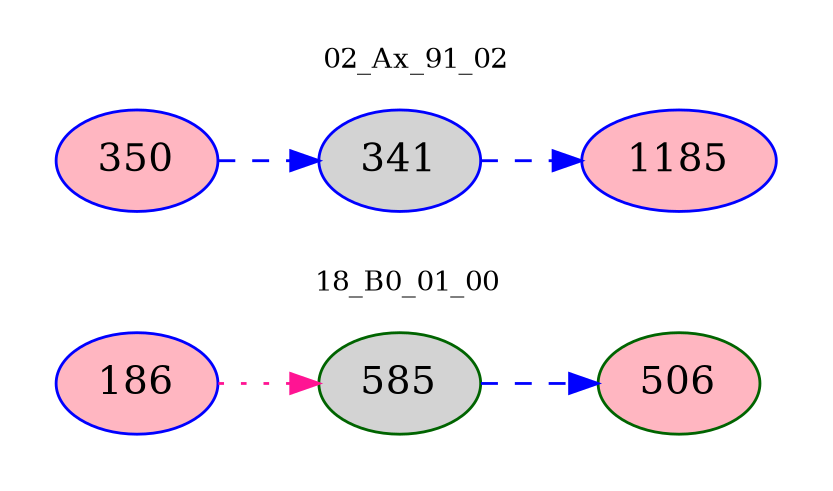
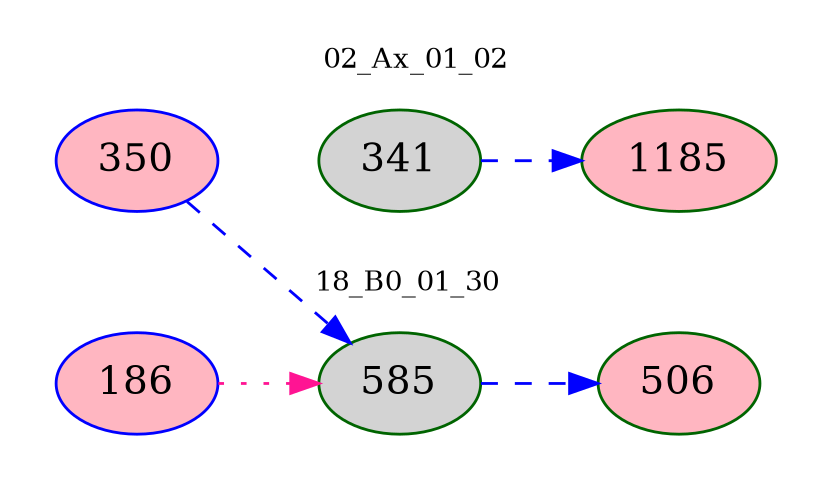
(416, 61) -> (416, 61)
(254, 161) -> (272, 275)
(400, 161) -> (400, 161)
(679, 161) -> (679, 161)
(408, 283) -> (408, 283)
